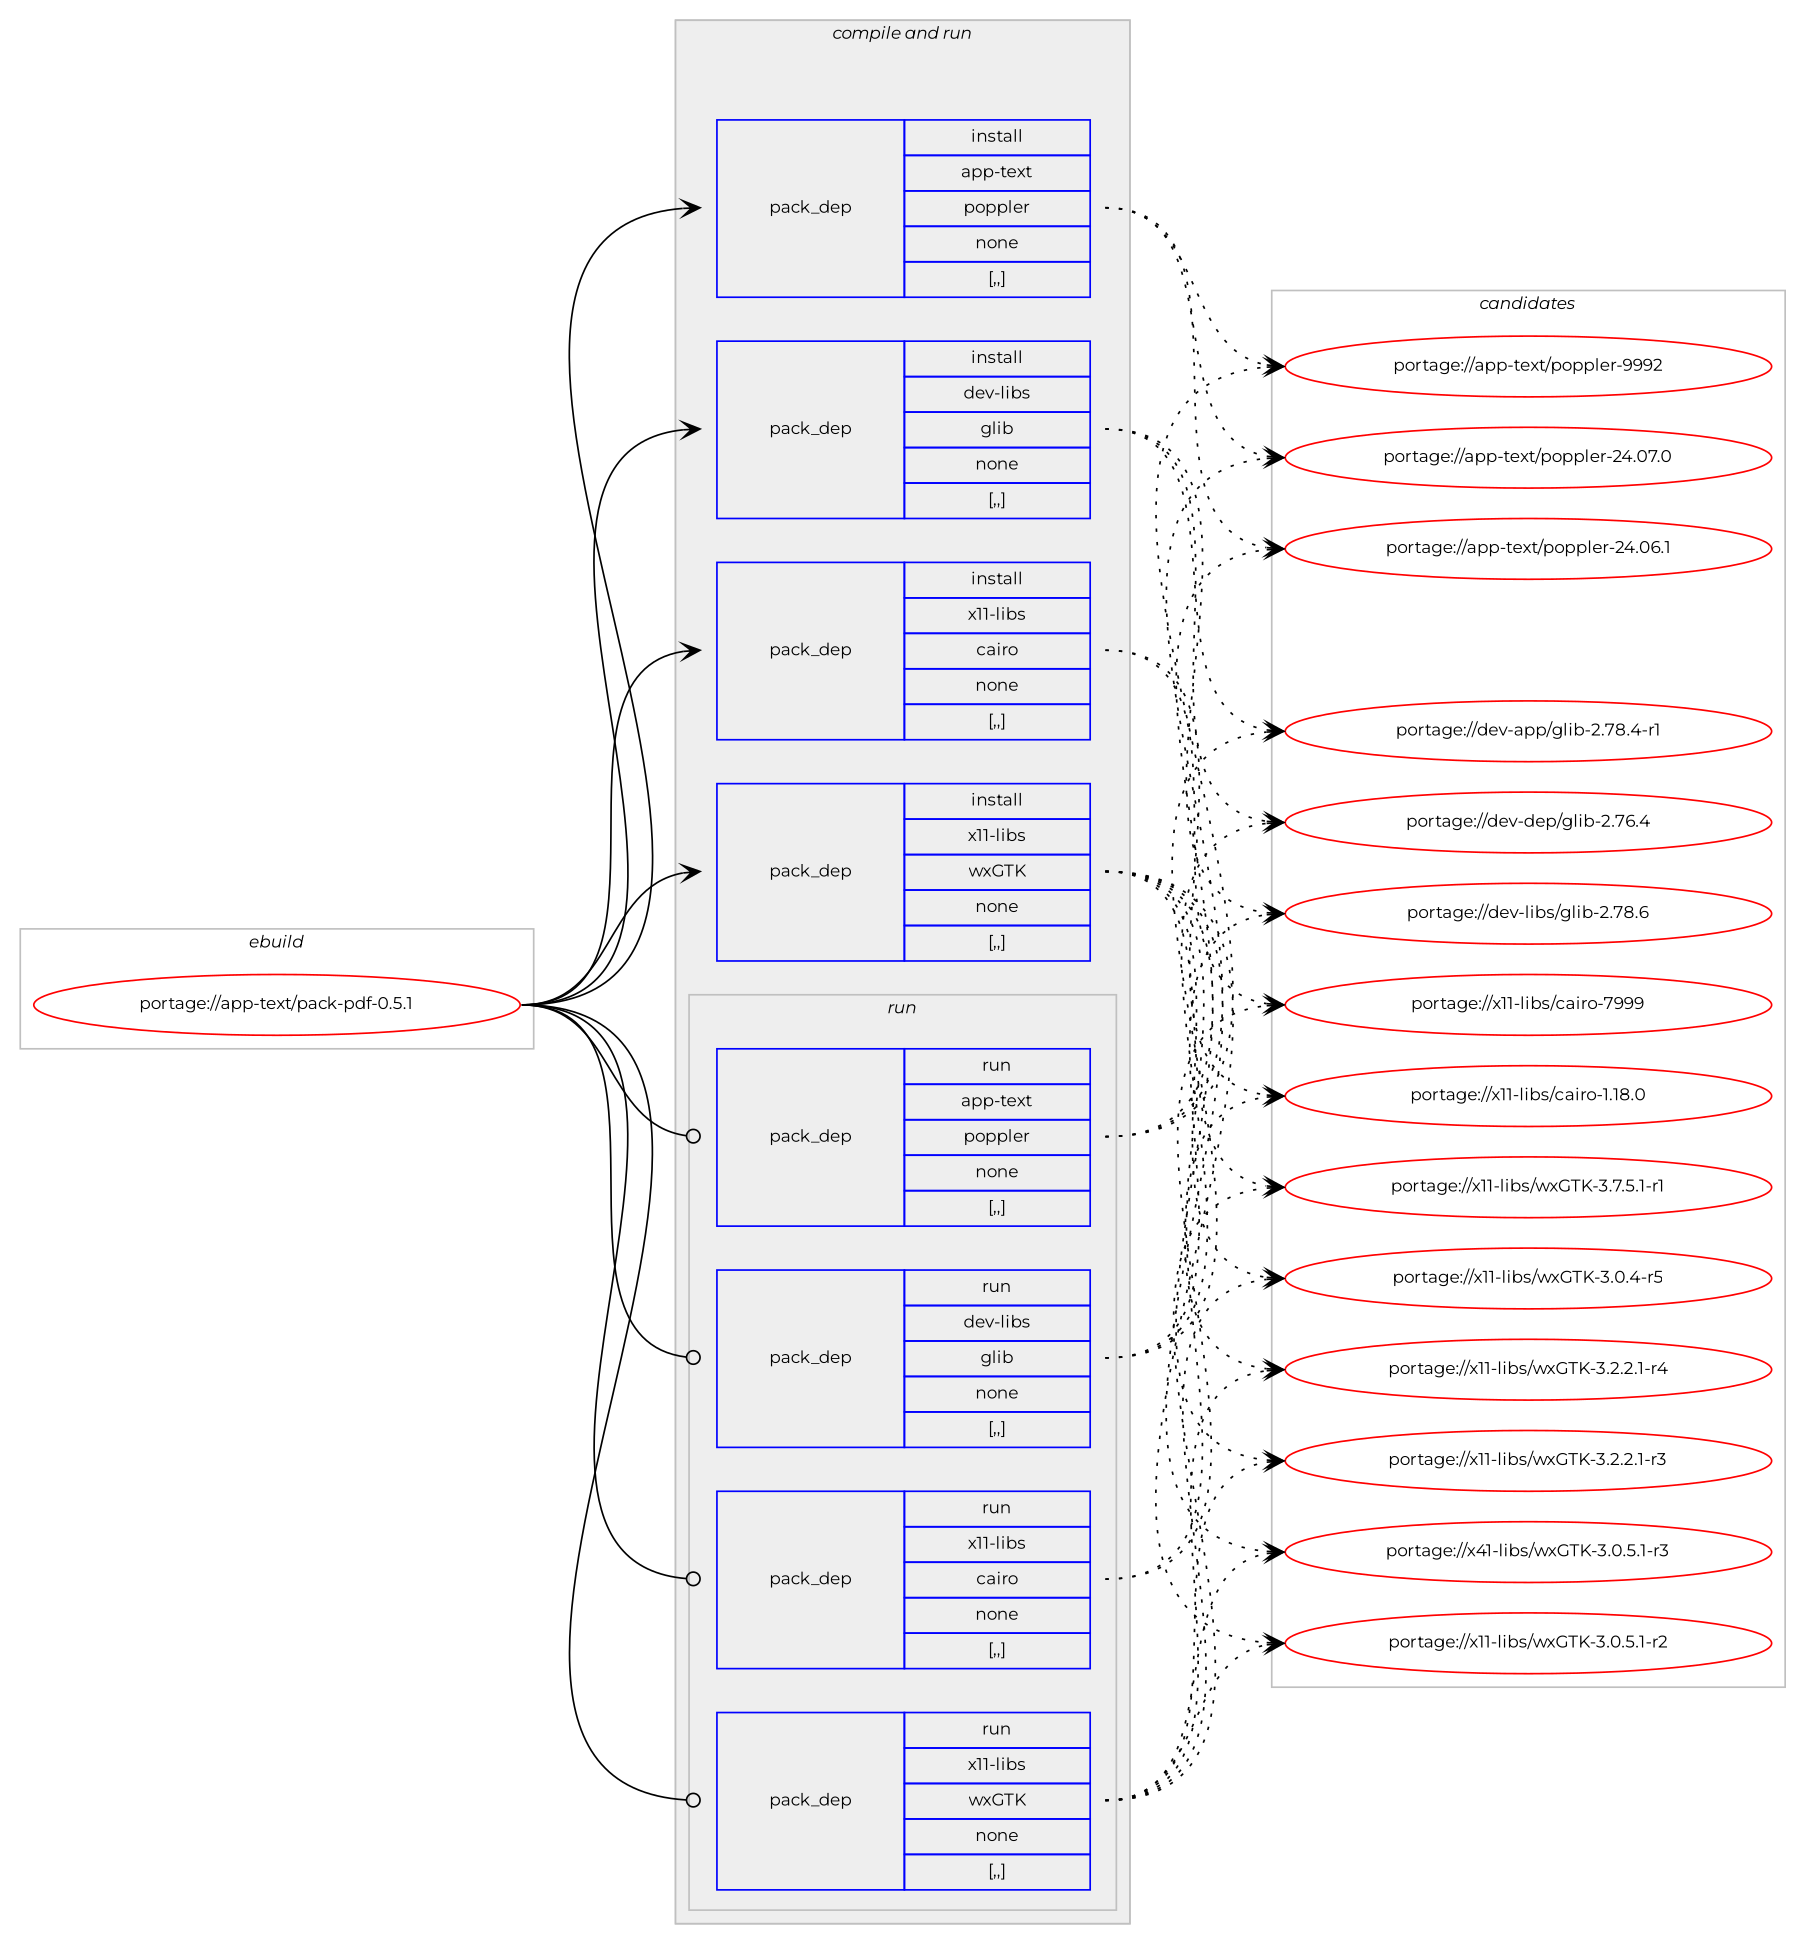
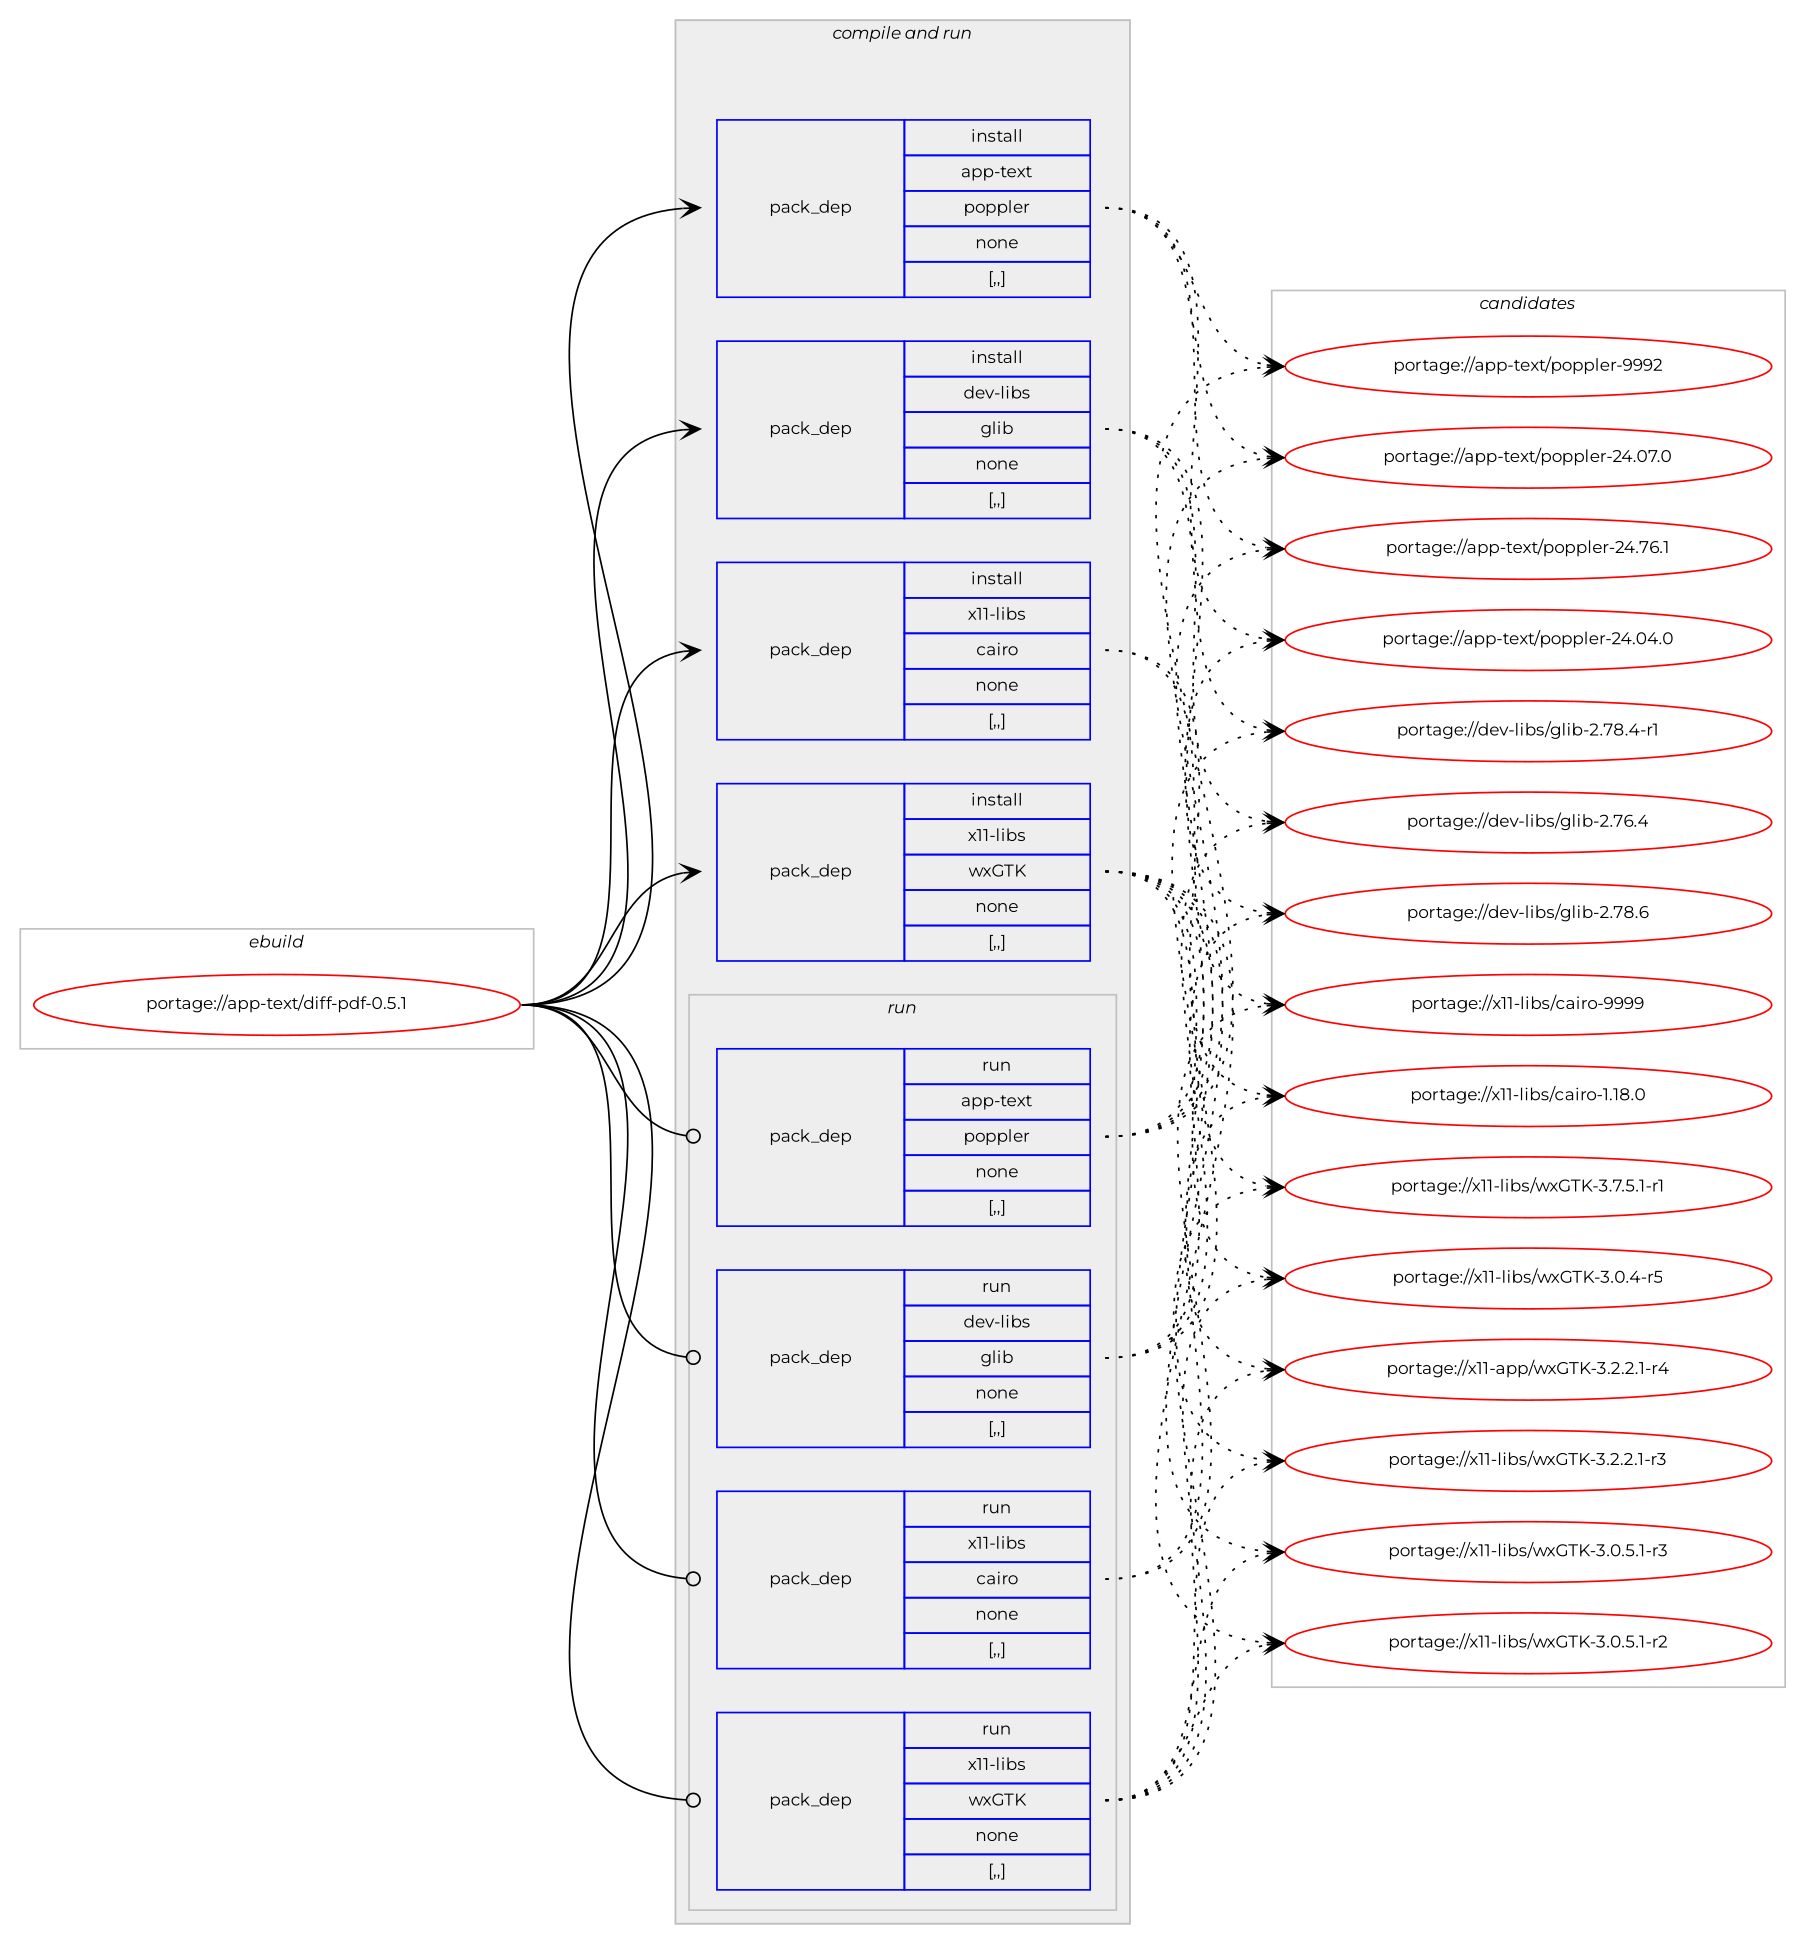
(1528, 549) -> (1528, 549)
none -> (1528, 640)
(1528, 731) -> (1528, 731)
(1528, 822) -> (1528, 822)
(277, 1005) -> (277, 1005)
(1528, 1005) -> (1528, 1005)
(1528, 1370) -> (1528, 1370)
(1528, 1552) -> (1528, 1552)
